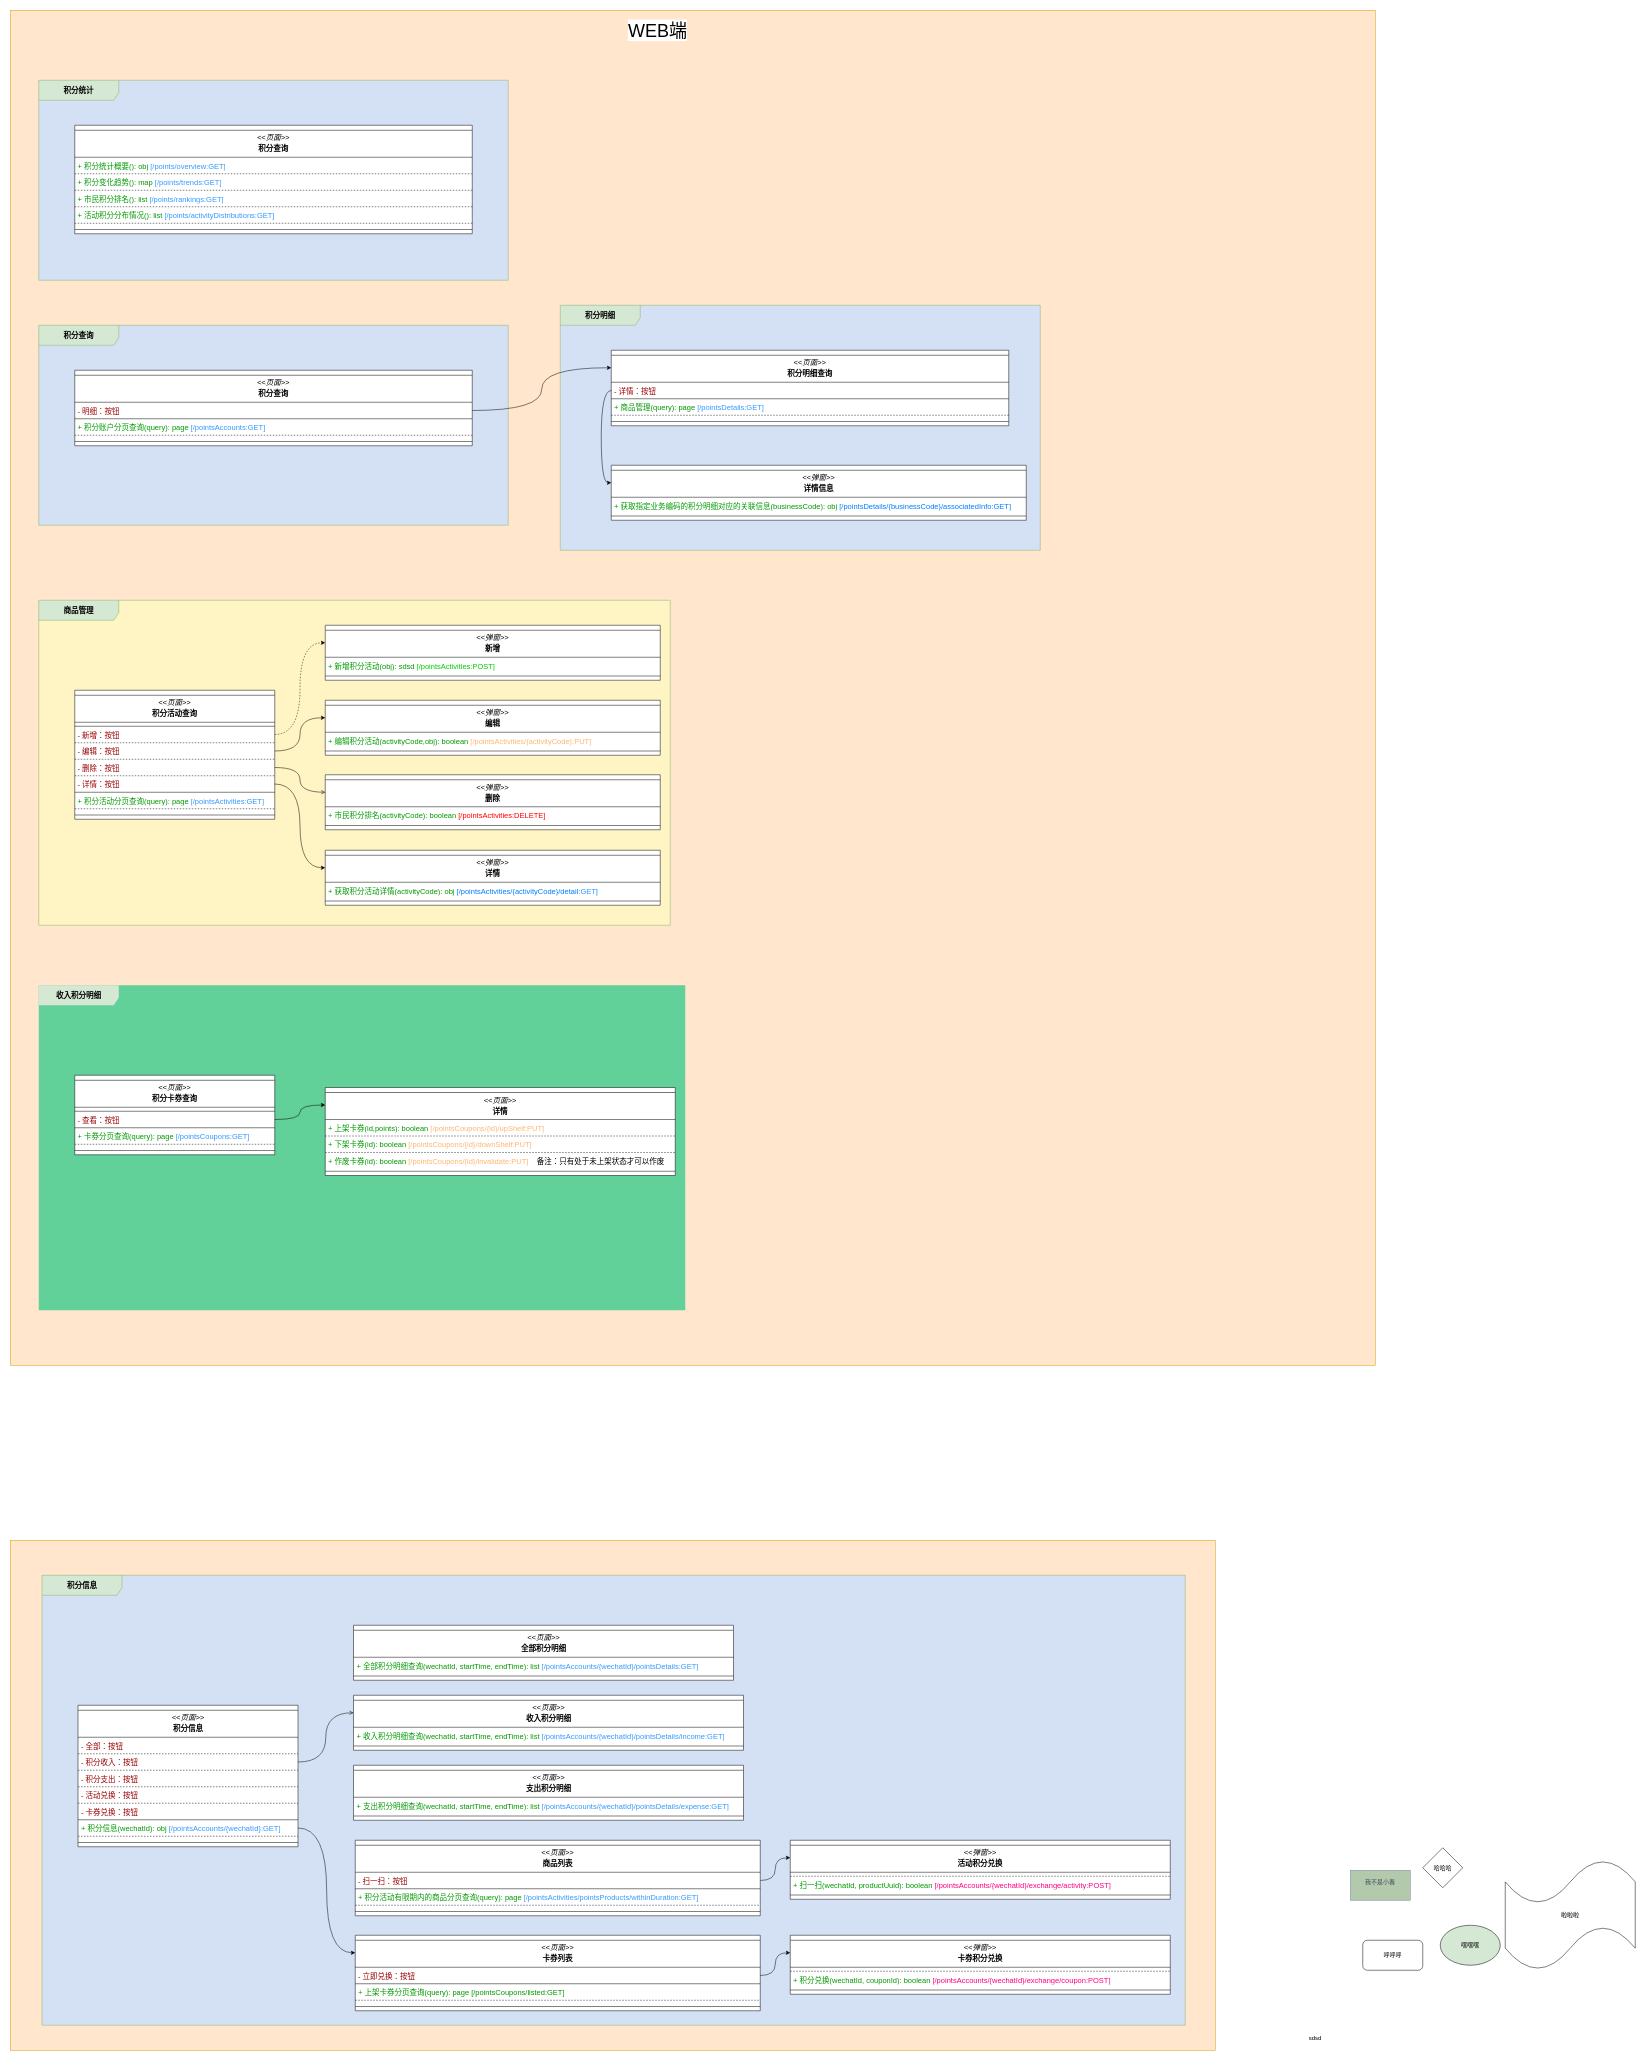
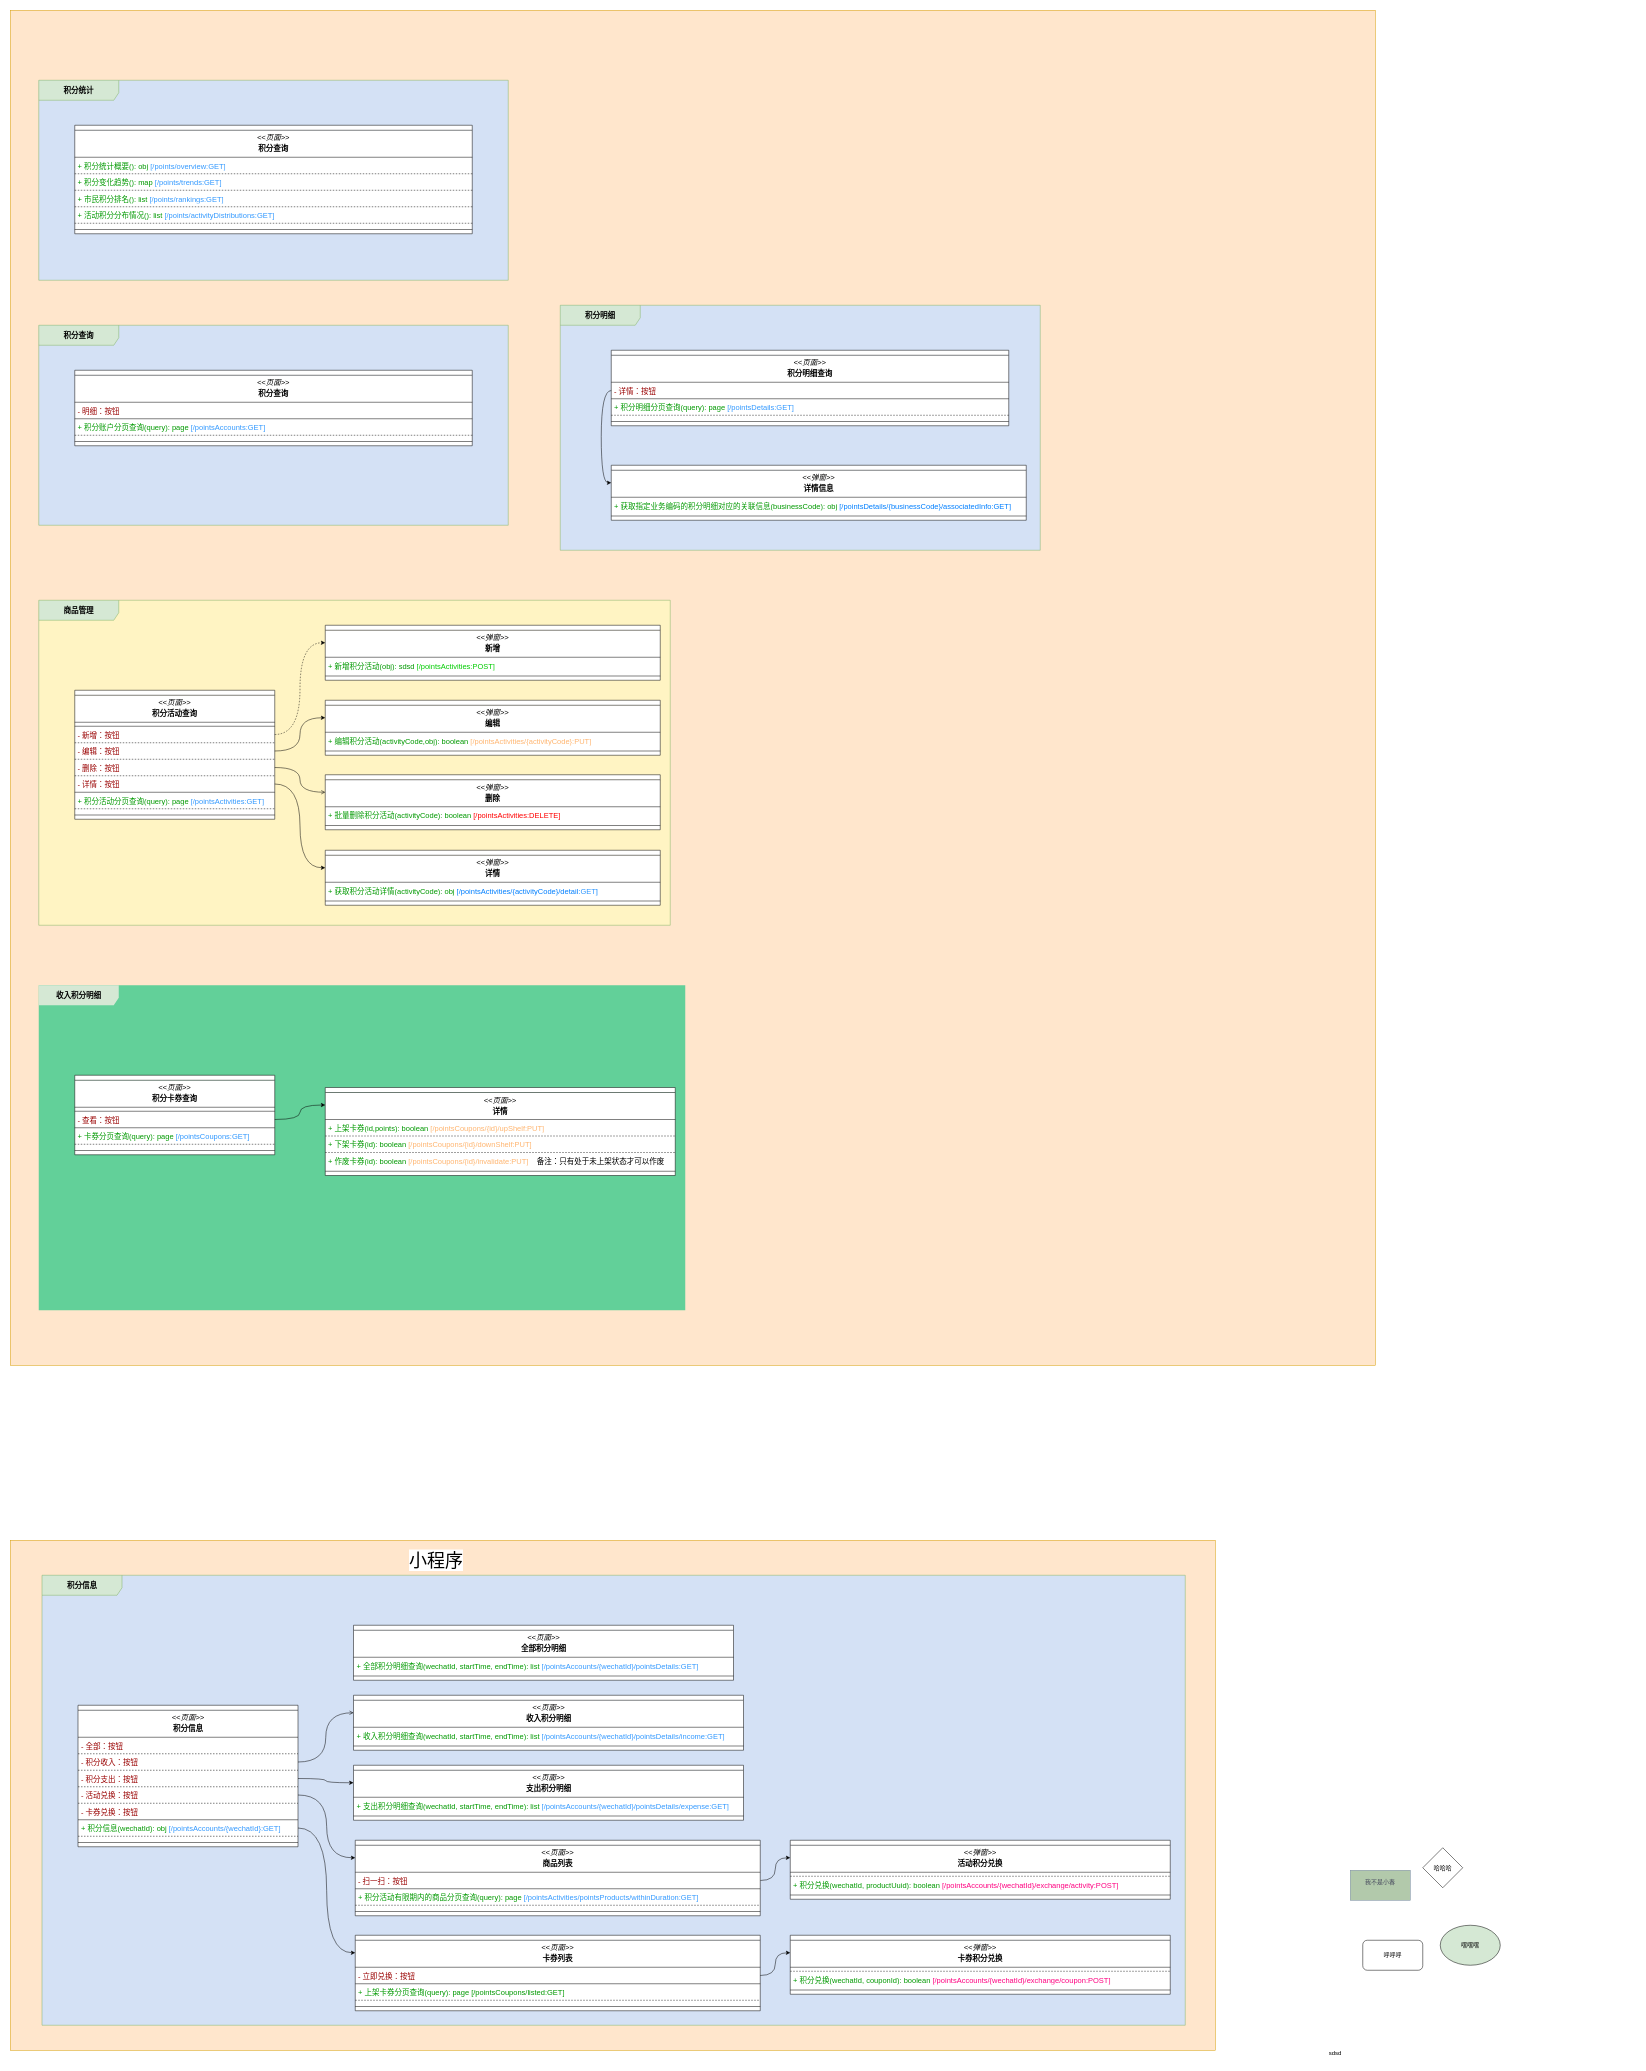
(658, 30) -> none
(548, 378) -> none
(697, 407) -> (712, 407)
(449, 815) -> (457, 815)
none -> (436, 1560)
none -> (339, 1783)
none -> (351, 1858)
(973, 1885) -> (977, 1885)
(1570, 1915) -> none
(1315, 2038) -> (1335, 2053)
